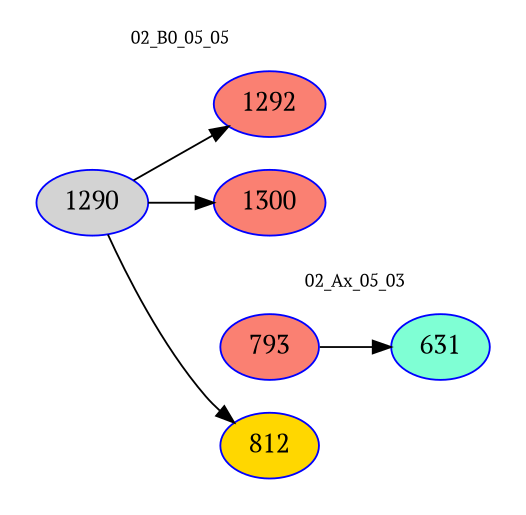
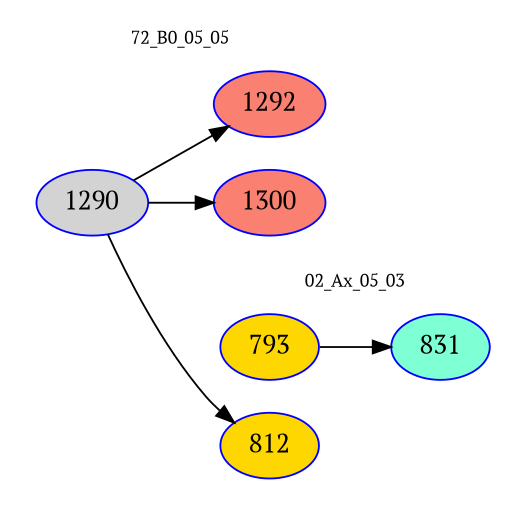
(181, 39) -> (181, 39)
(270, 347) -> (270, 347)
(441, 347) -> (441, 347)
